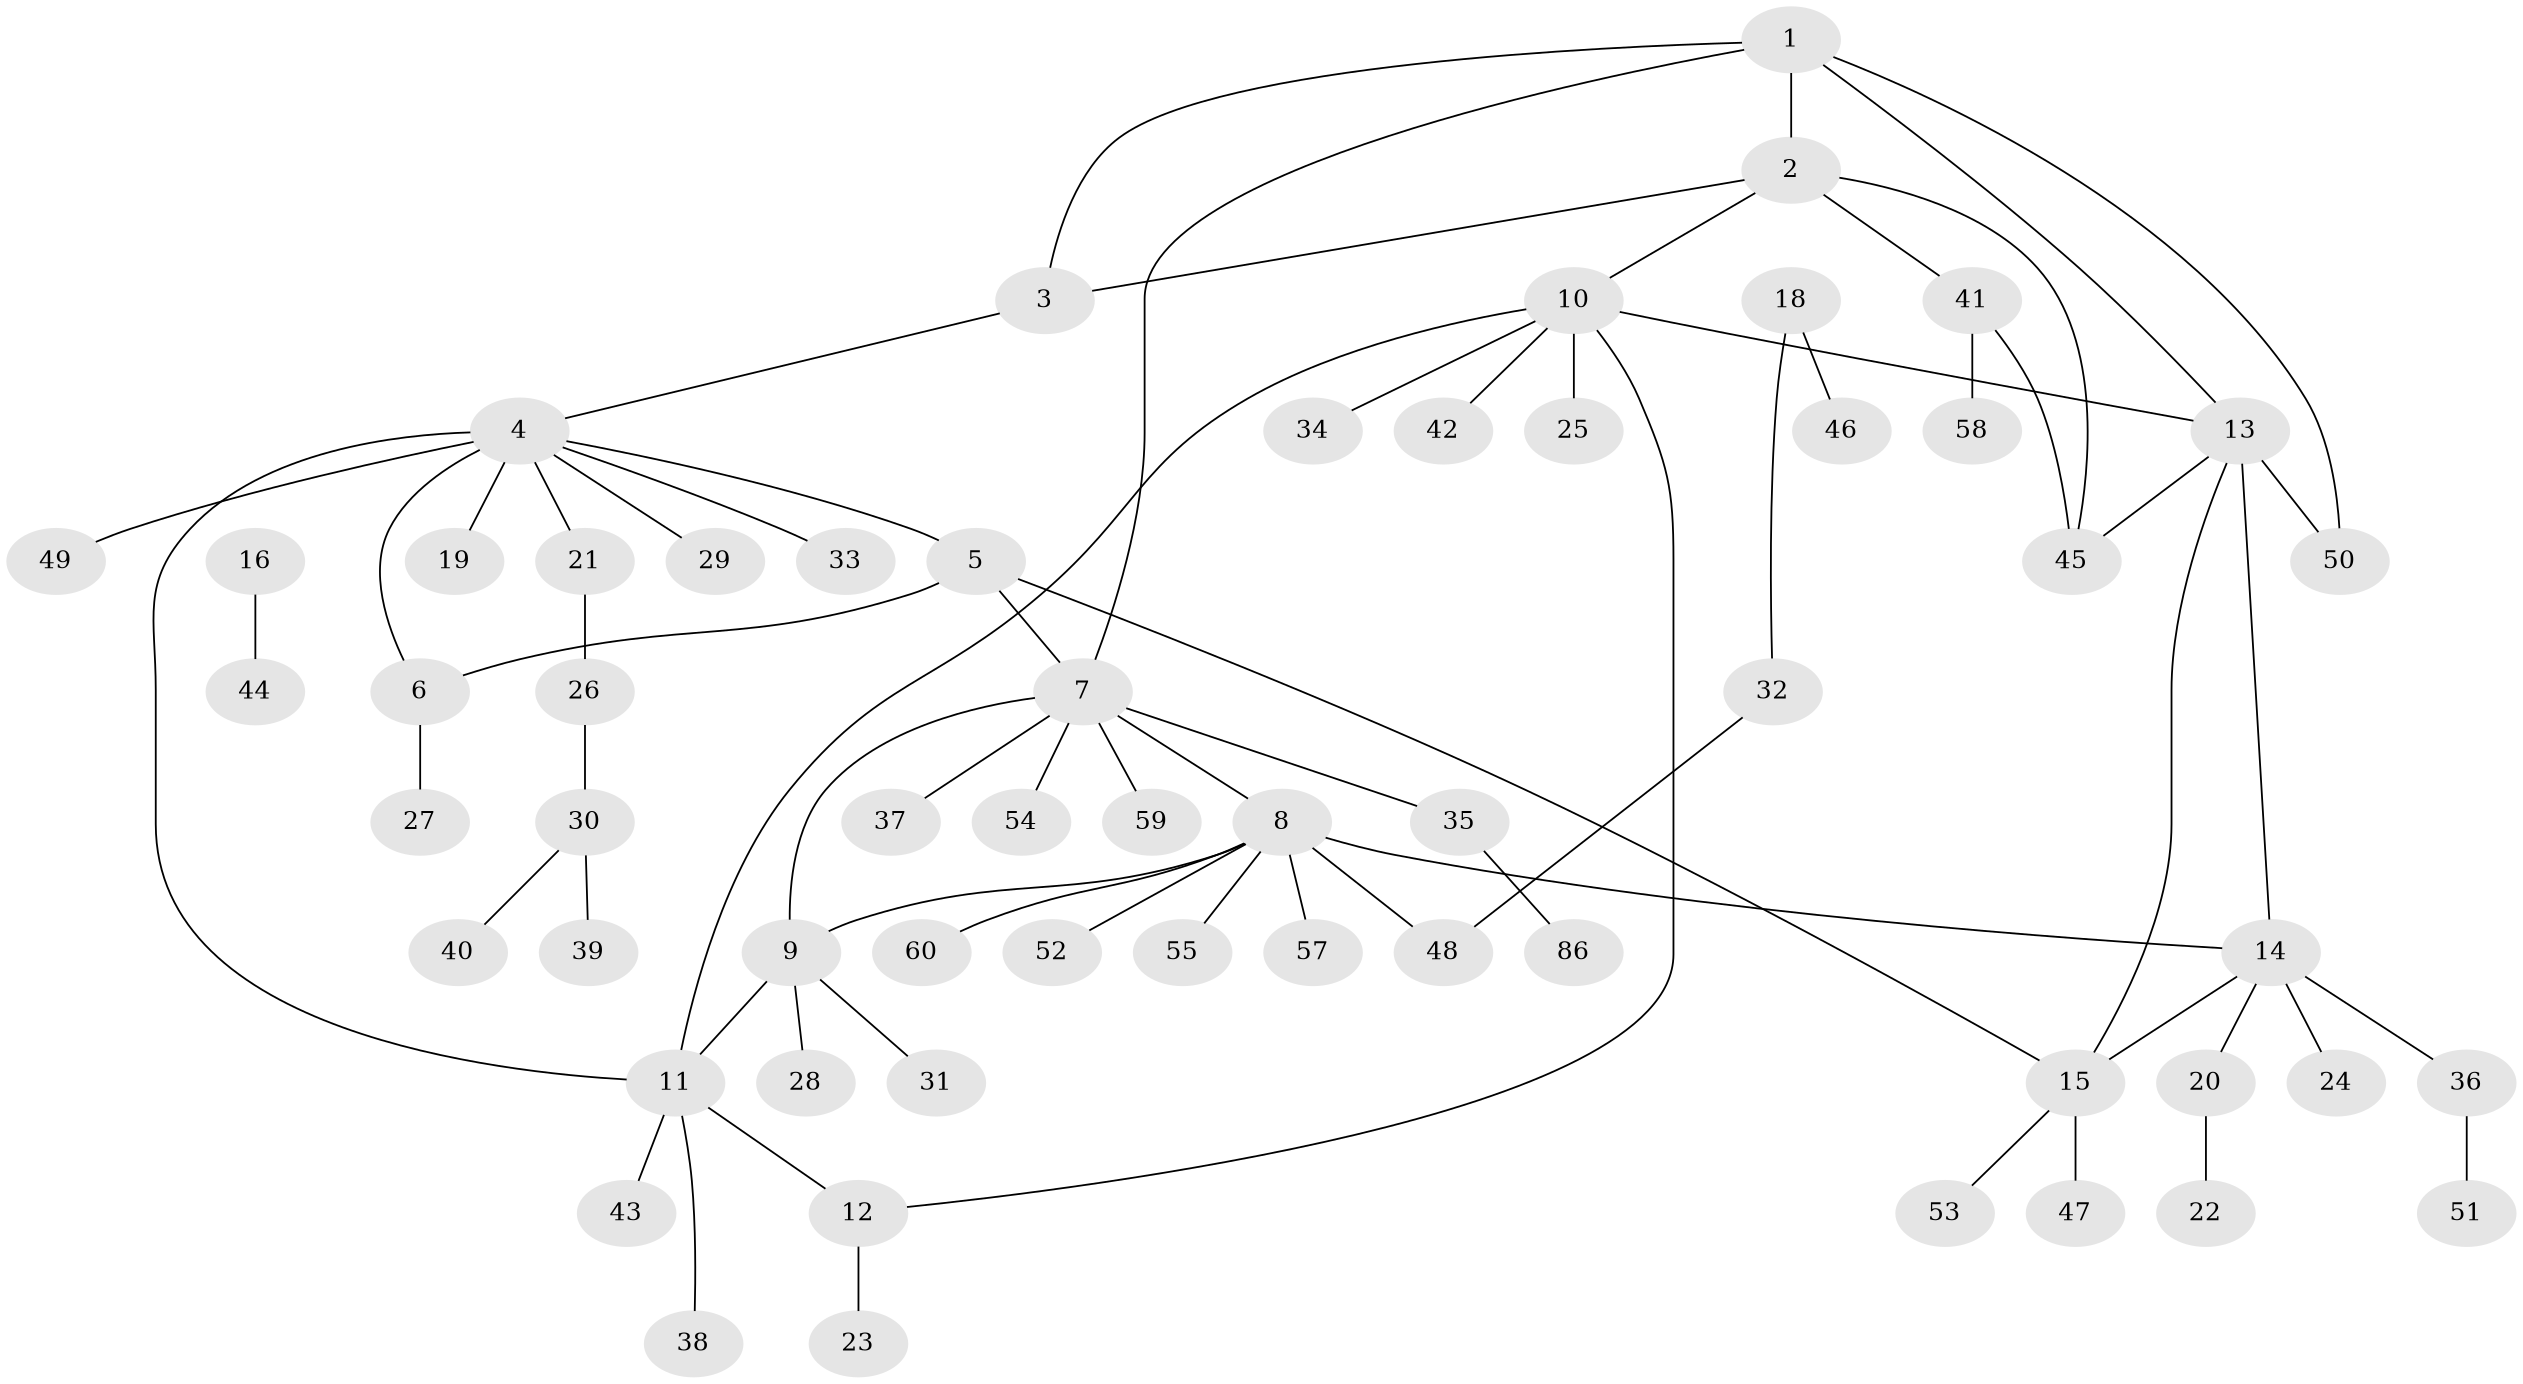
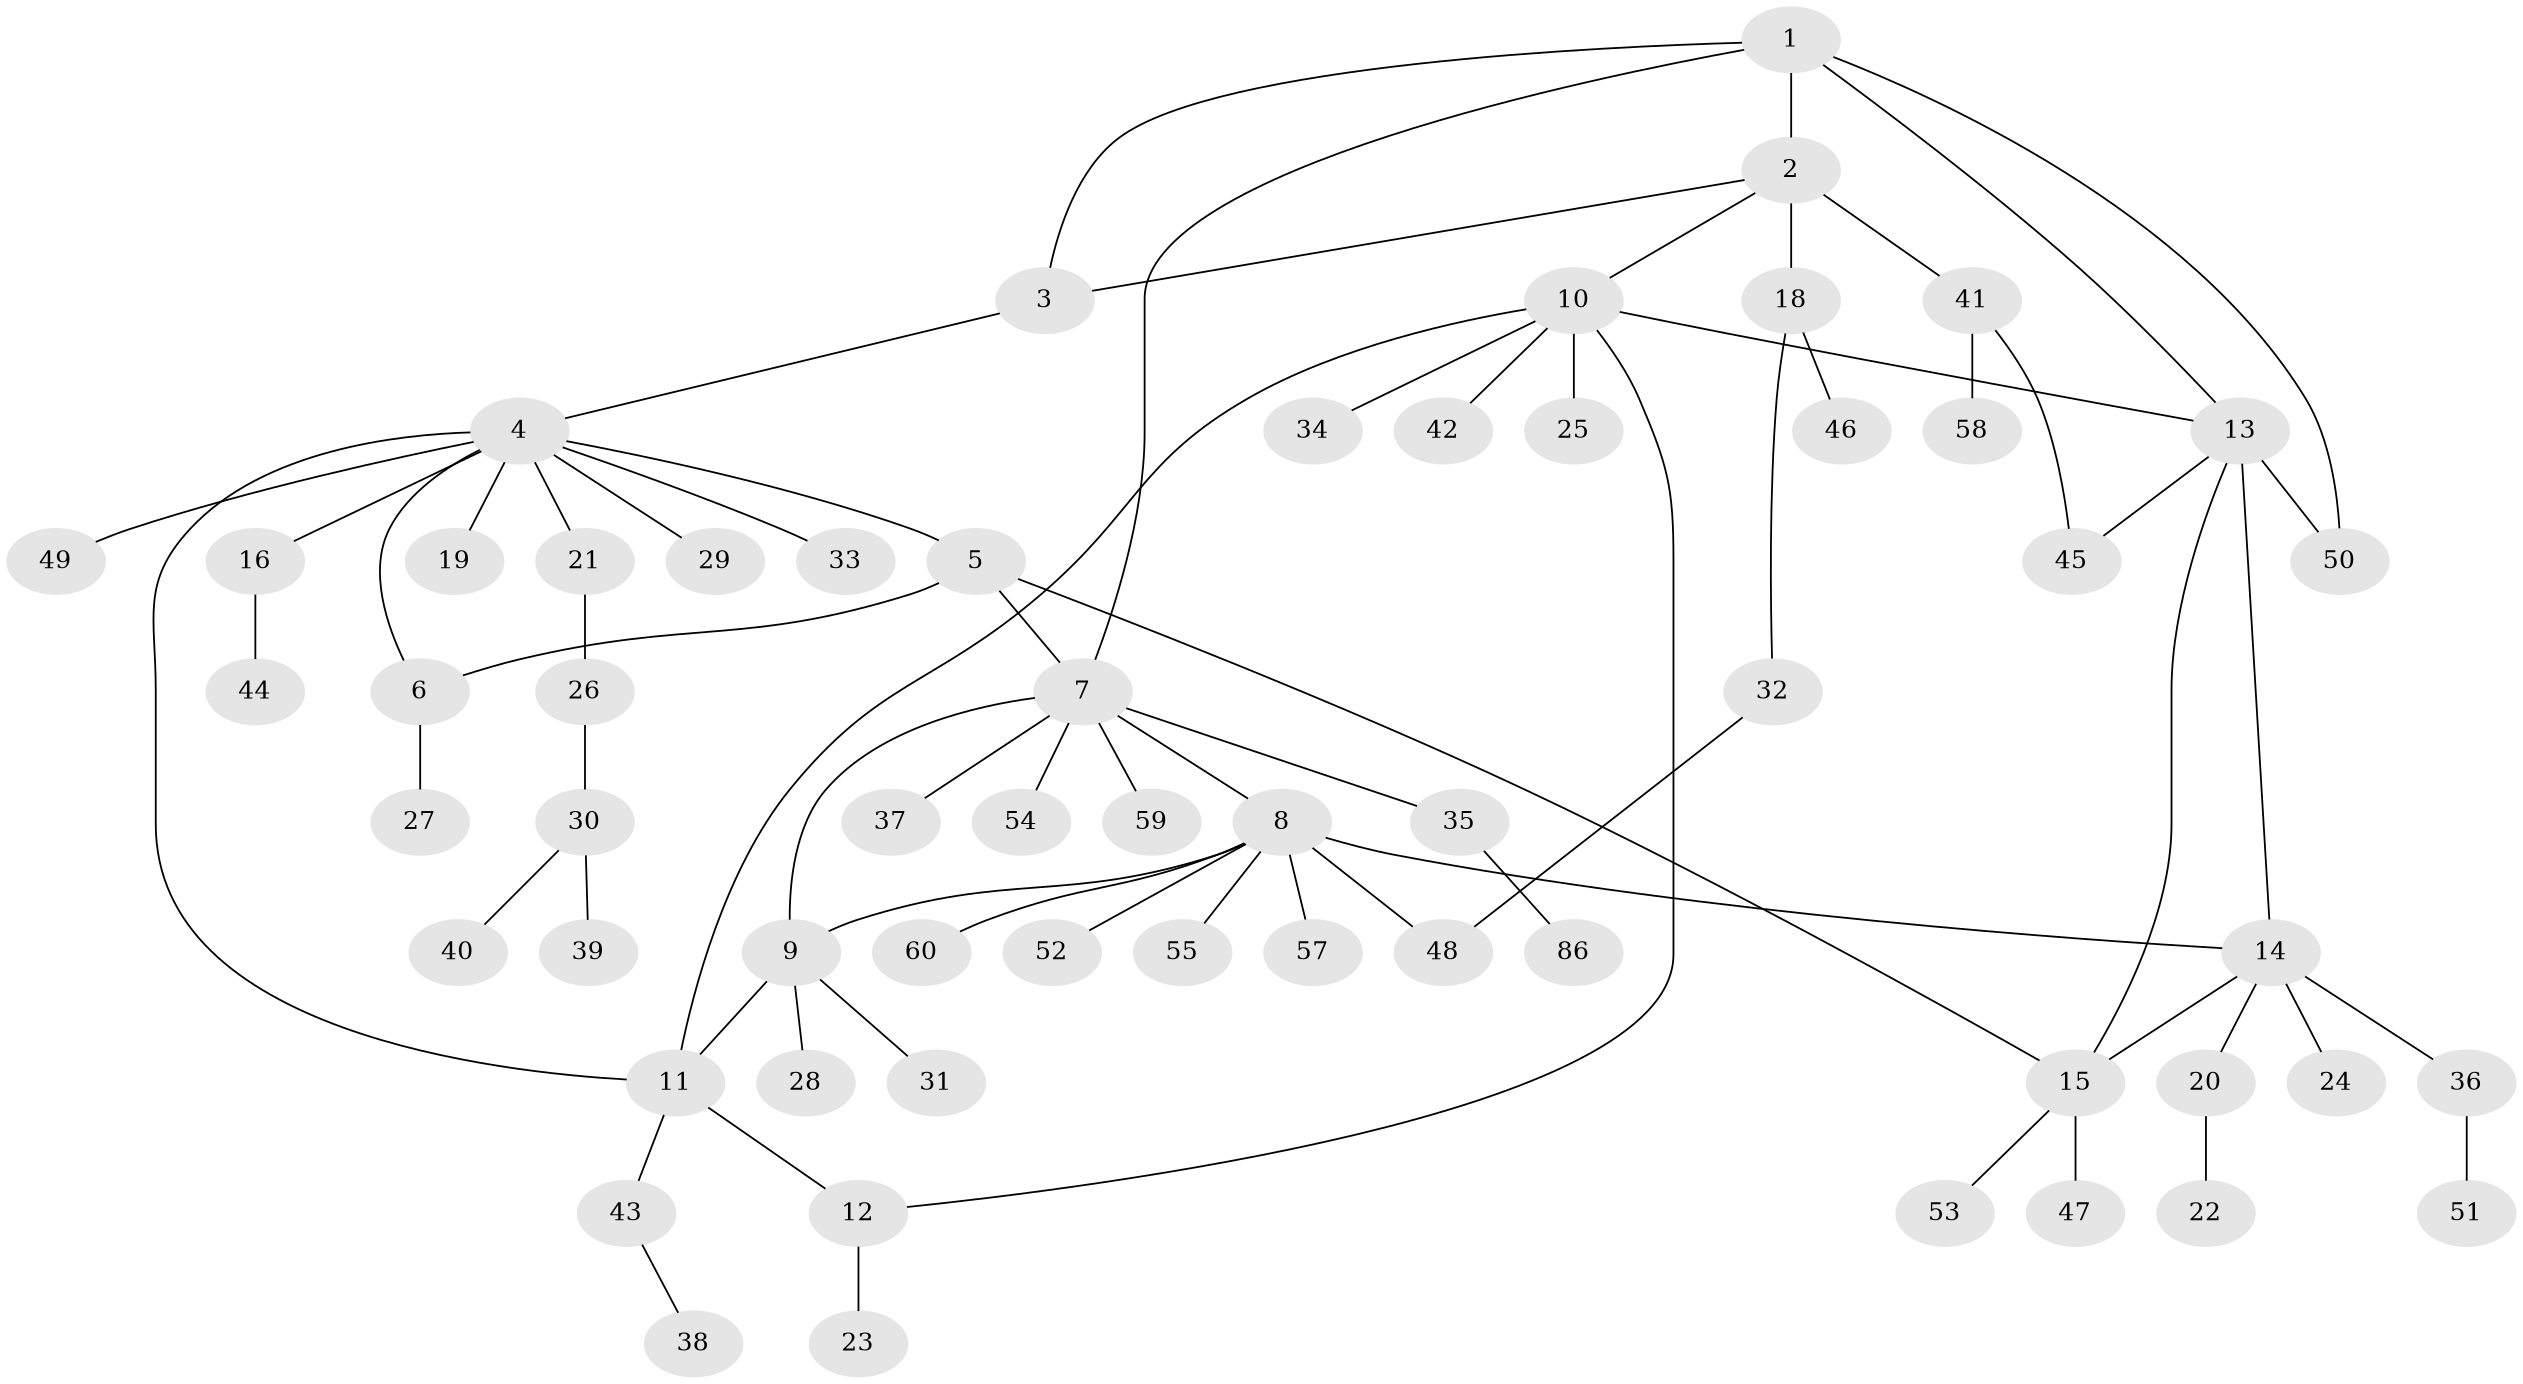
(2052, 289) -> (1791, 236)
none -> (388, 496)
(694, 1213) -> (660, 1279)
